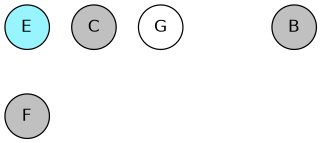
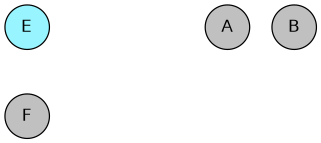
(94, 27) -> none
(161, 27) -> none
none -> (227, 27)
